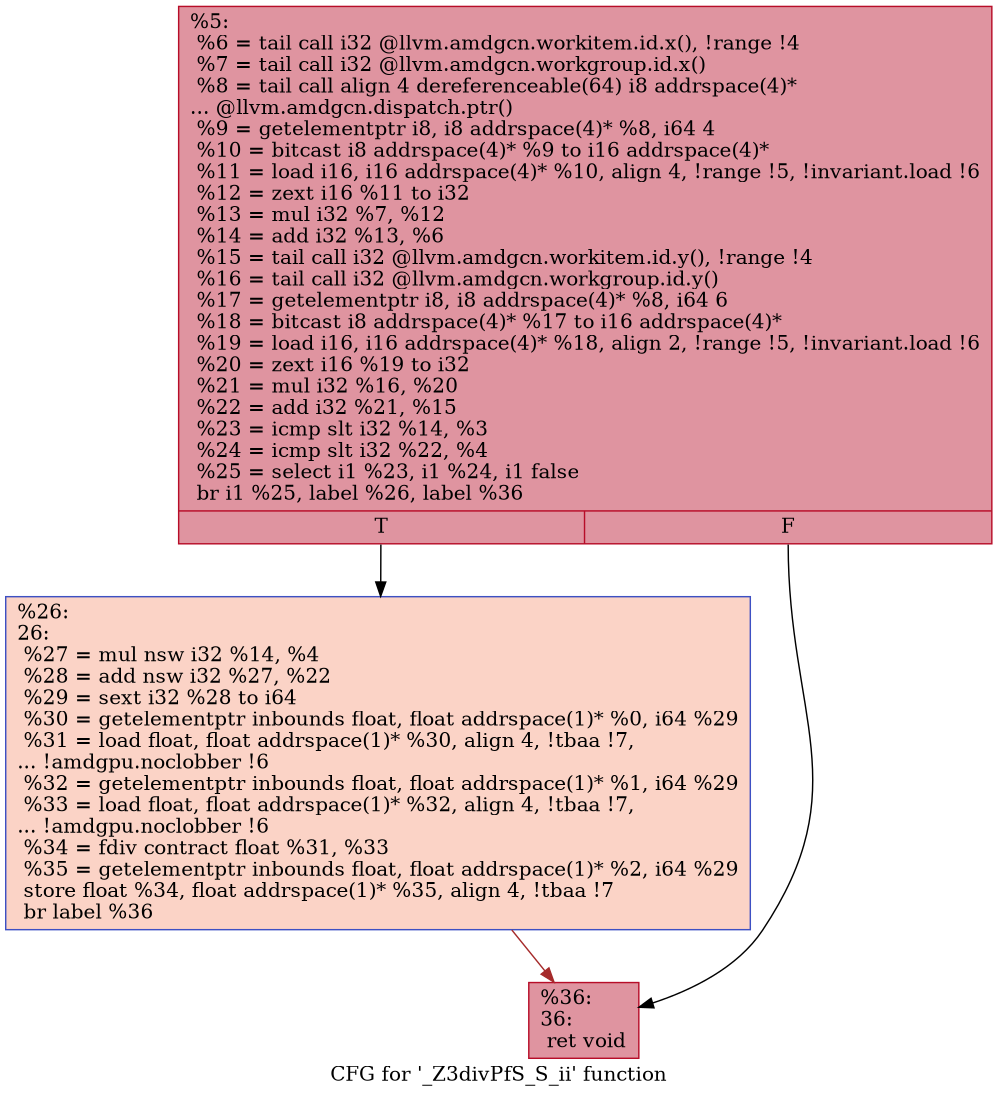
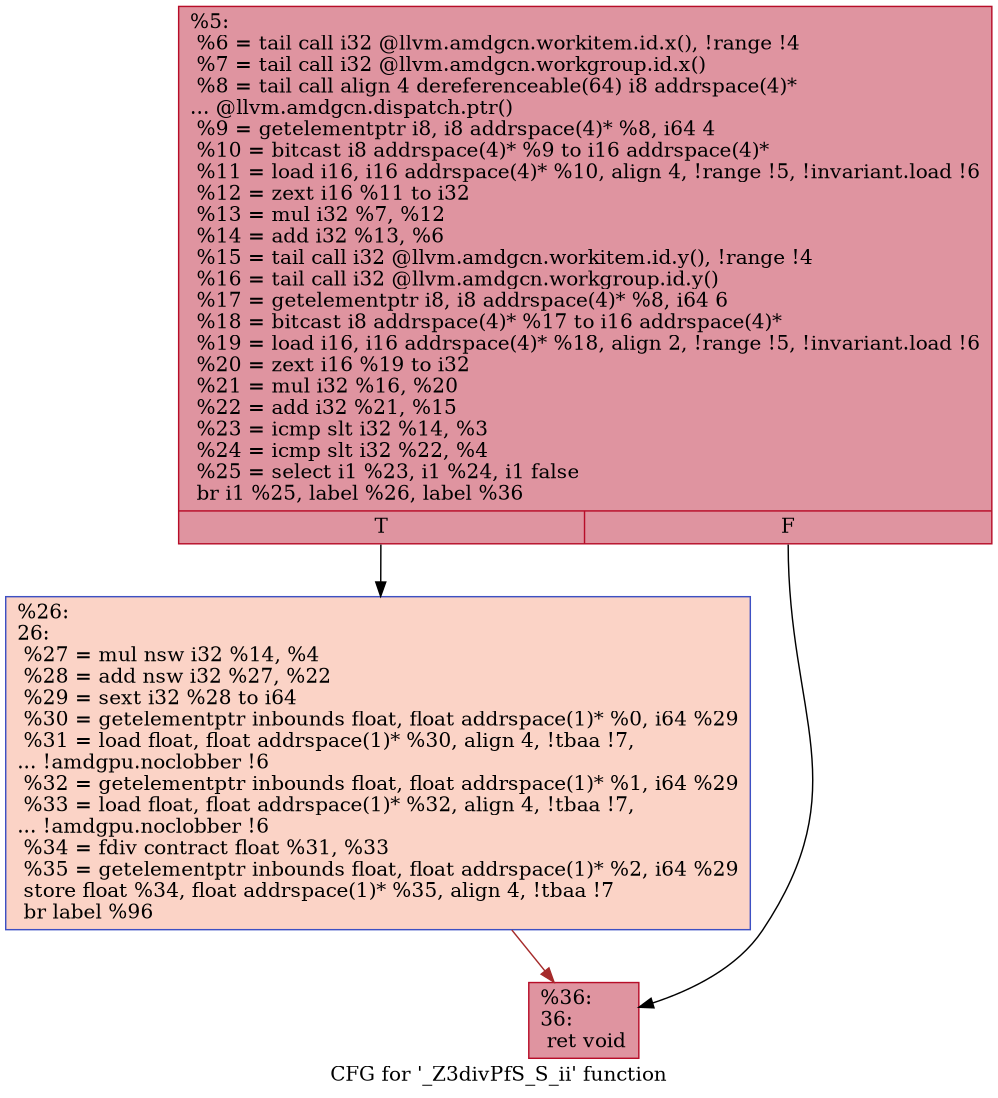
(86, 913) -> (86, 913)
